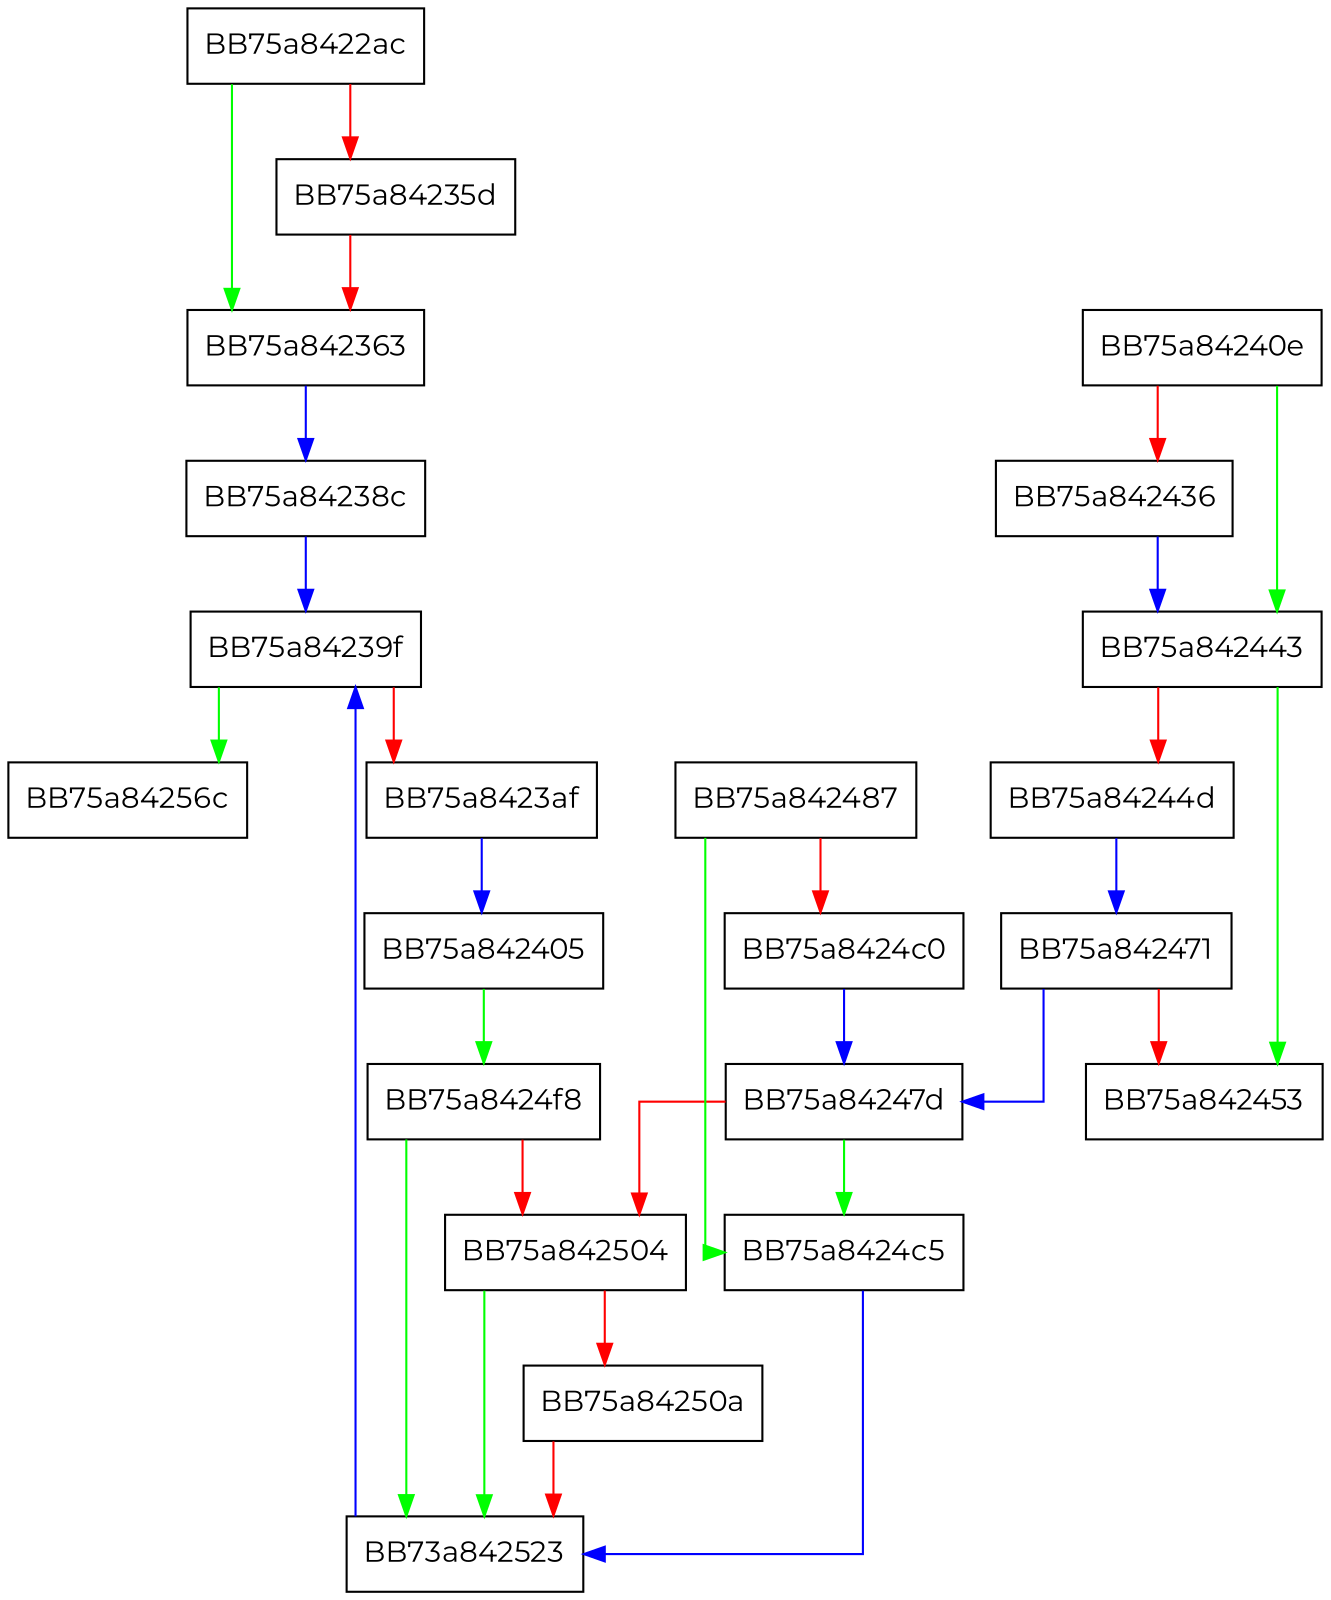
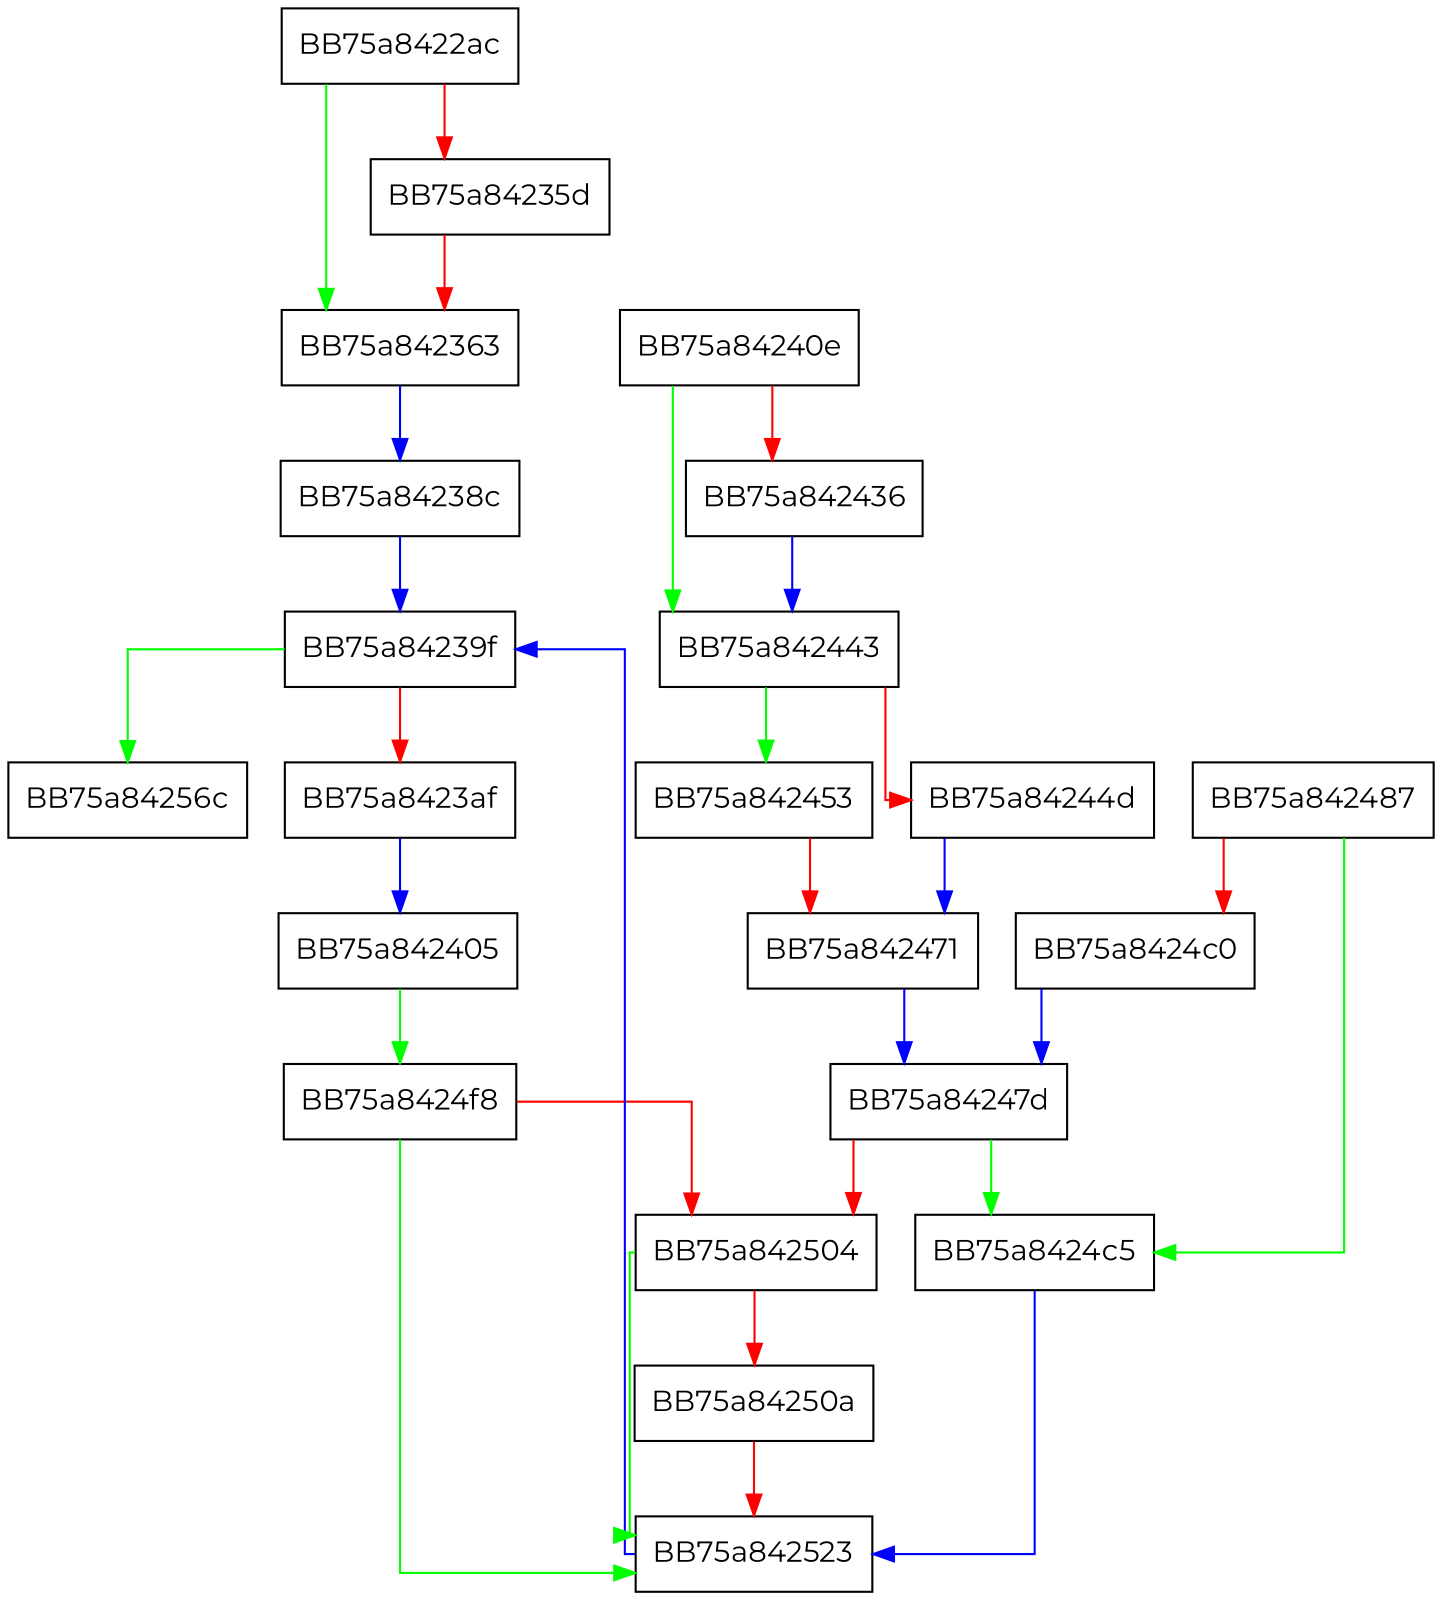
(1159, 1016) -> (810, 865)
(465, 1554) -> (754, 1554)
